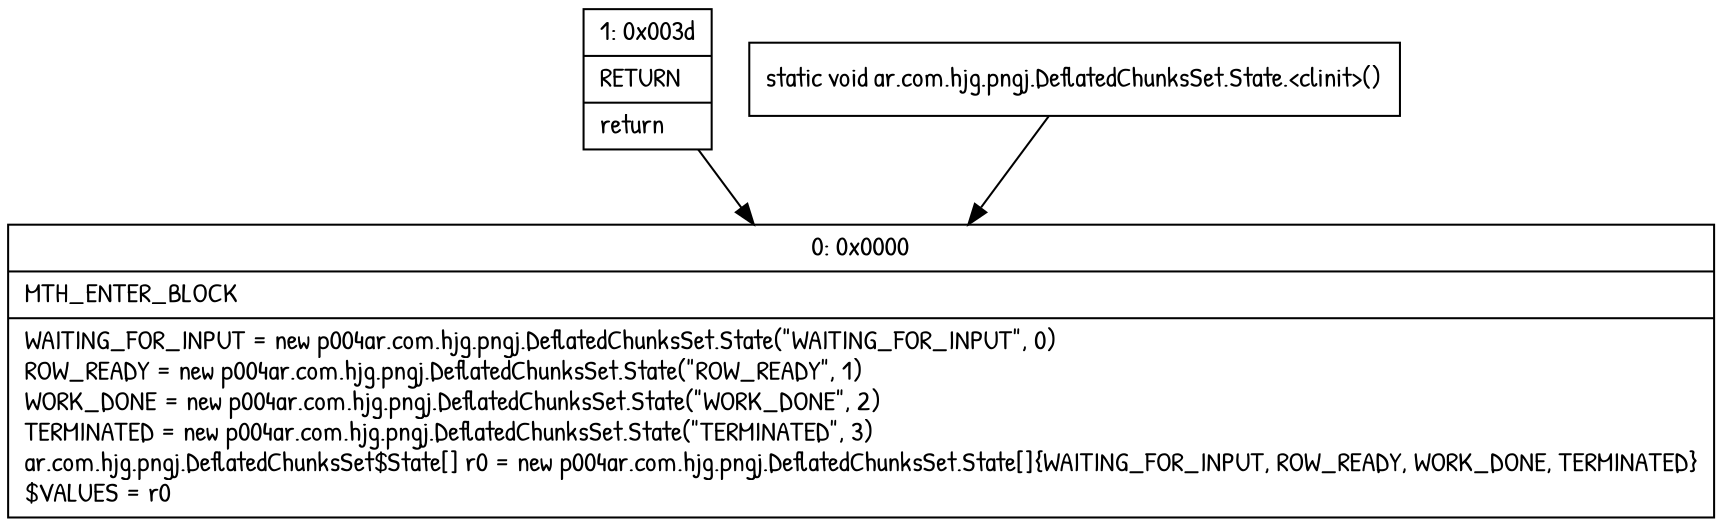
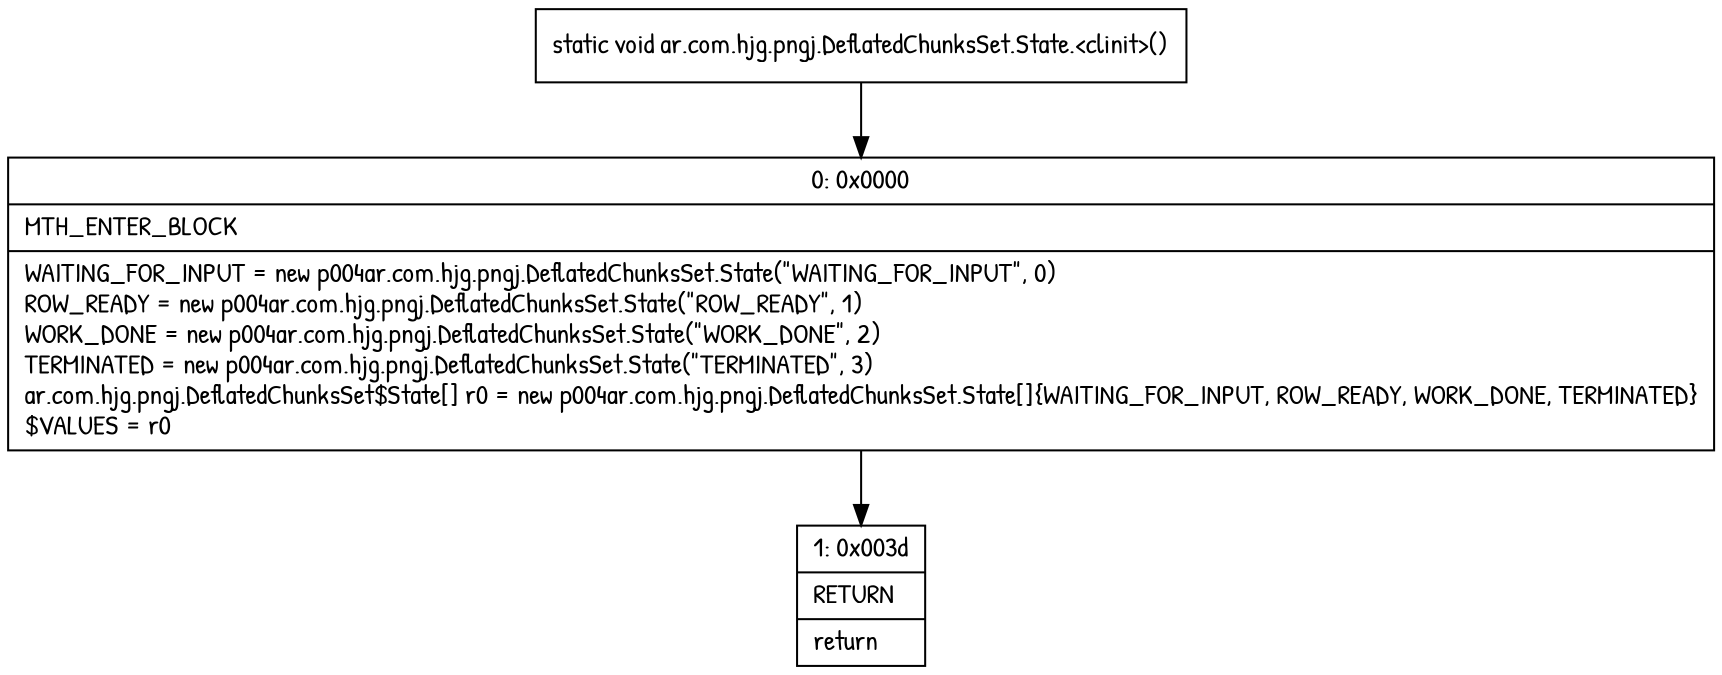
(720, 179) -> (861, 478)
